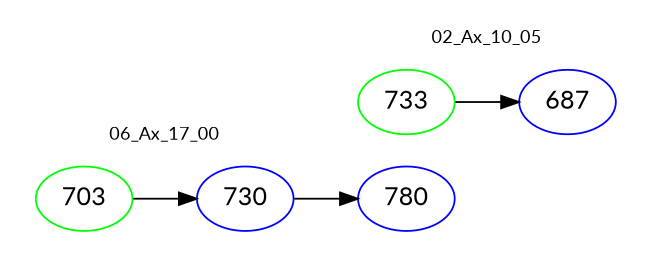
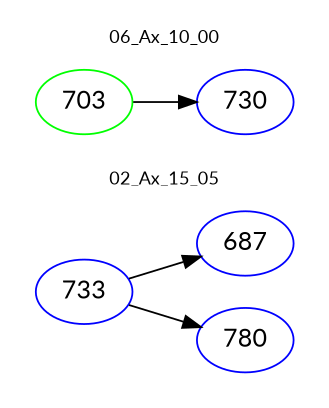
(487, 38) -> (165, 180)
(406, 102) -> (84, 292)
(165, 135) -> (165, 38)
(319, 199) -> (156, 313)
